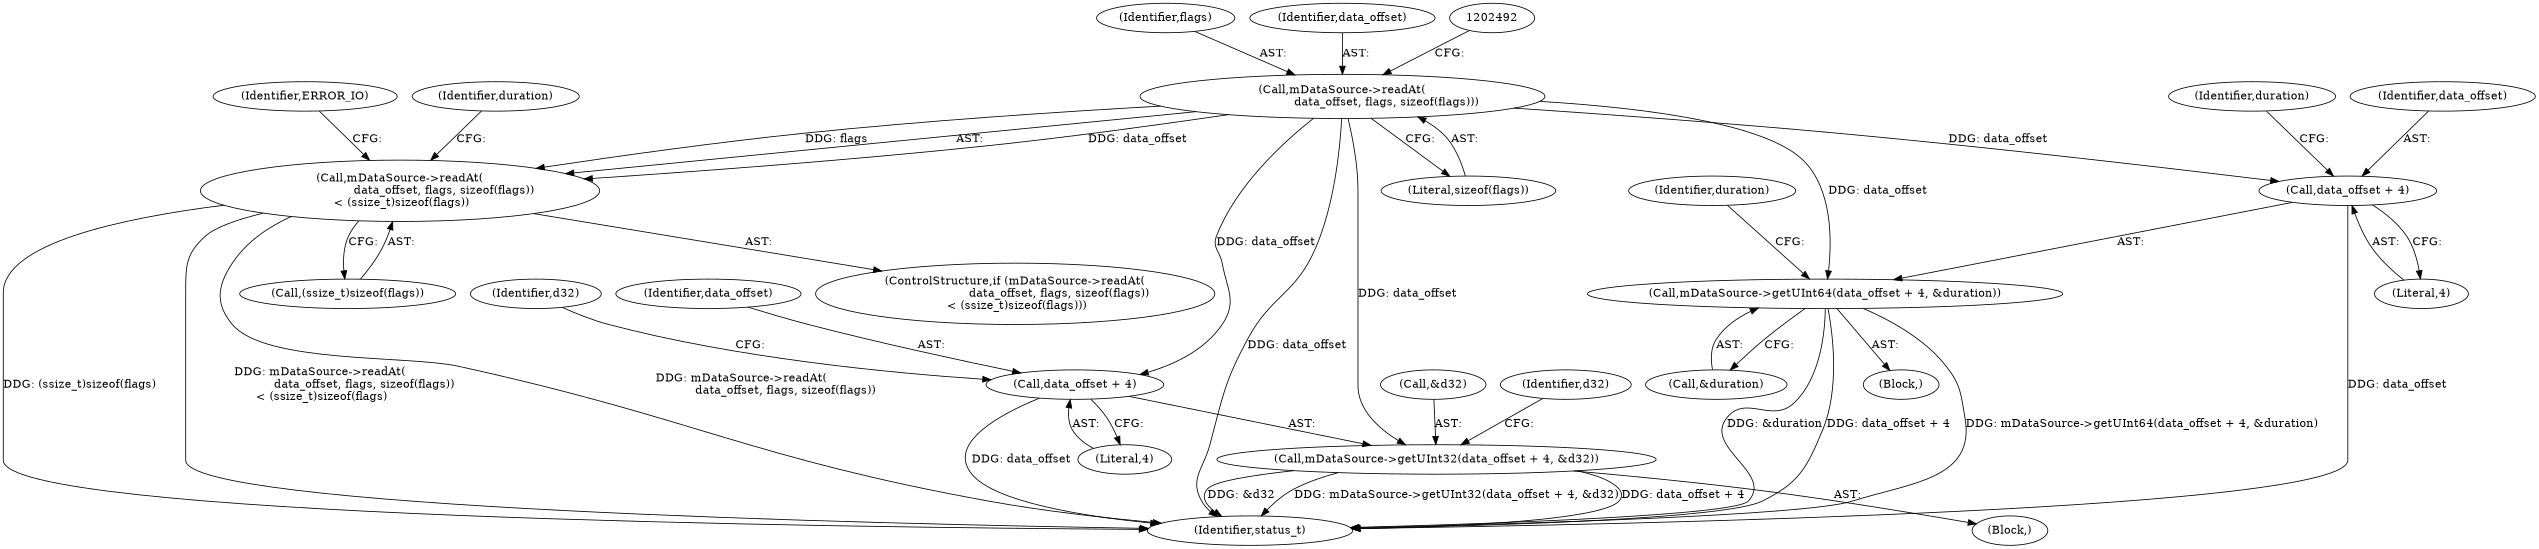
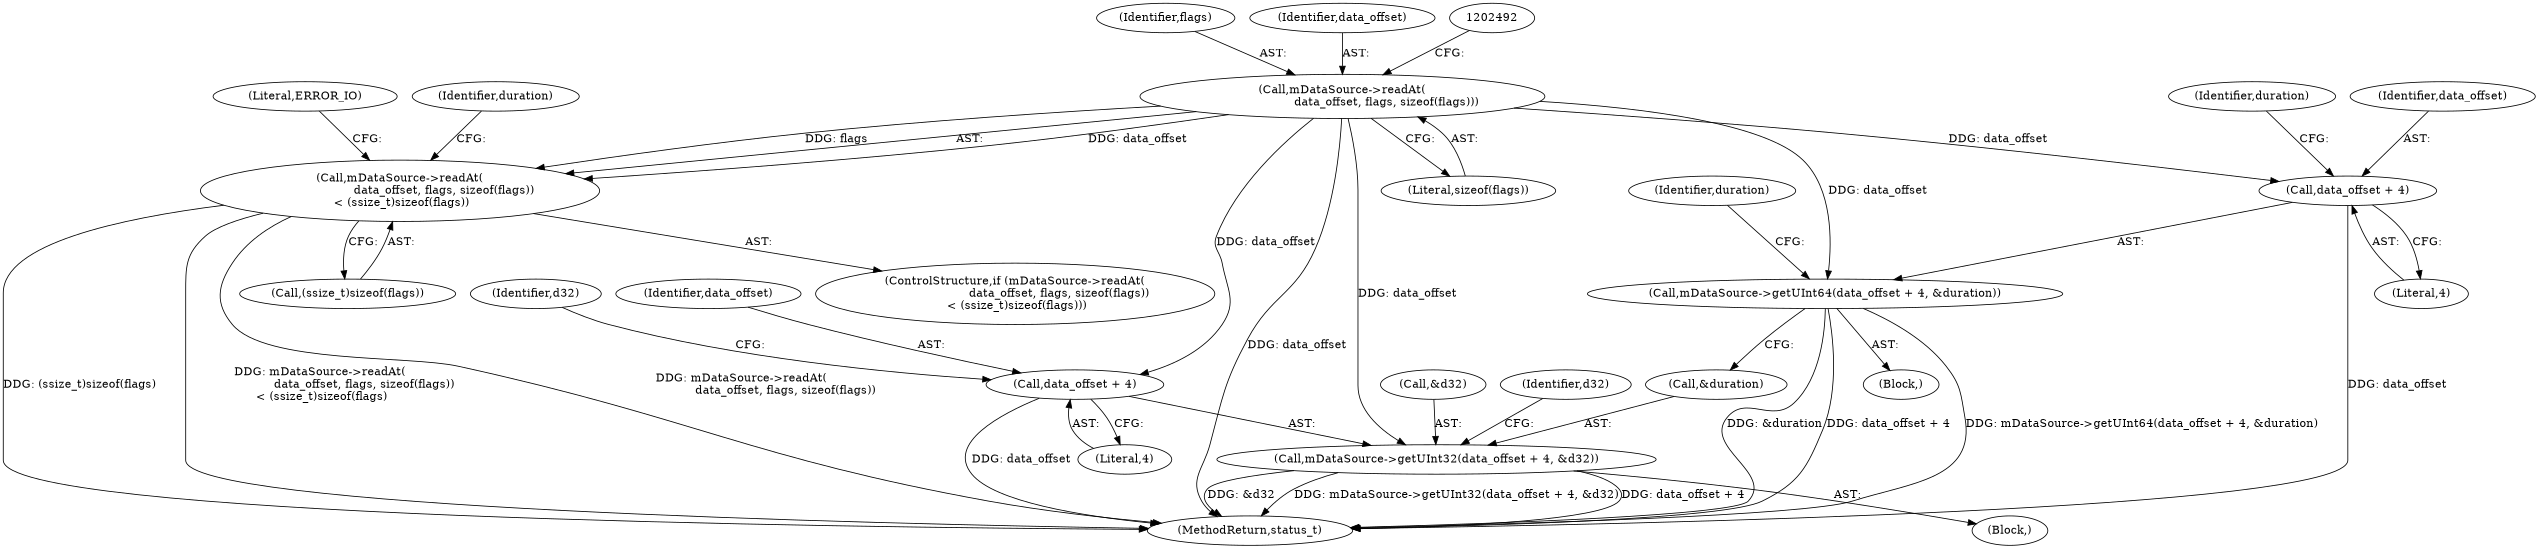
(305, 96) -> (305, 96)
(1720, 334) -> (1585, 420)
(1250, 531) -> (1250, 531)
